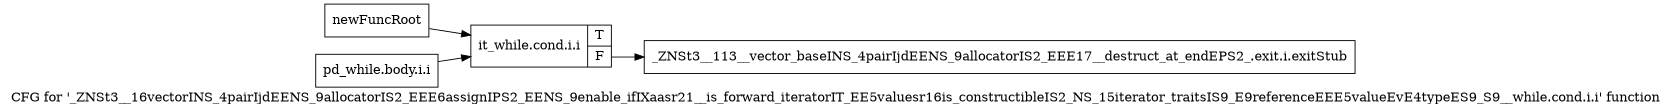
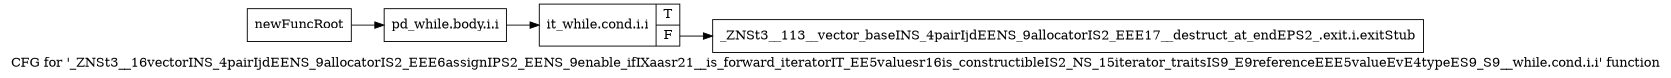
(445, 31) -> (363, 25)
